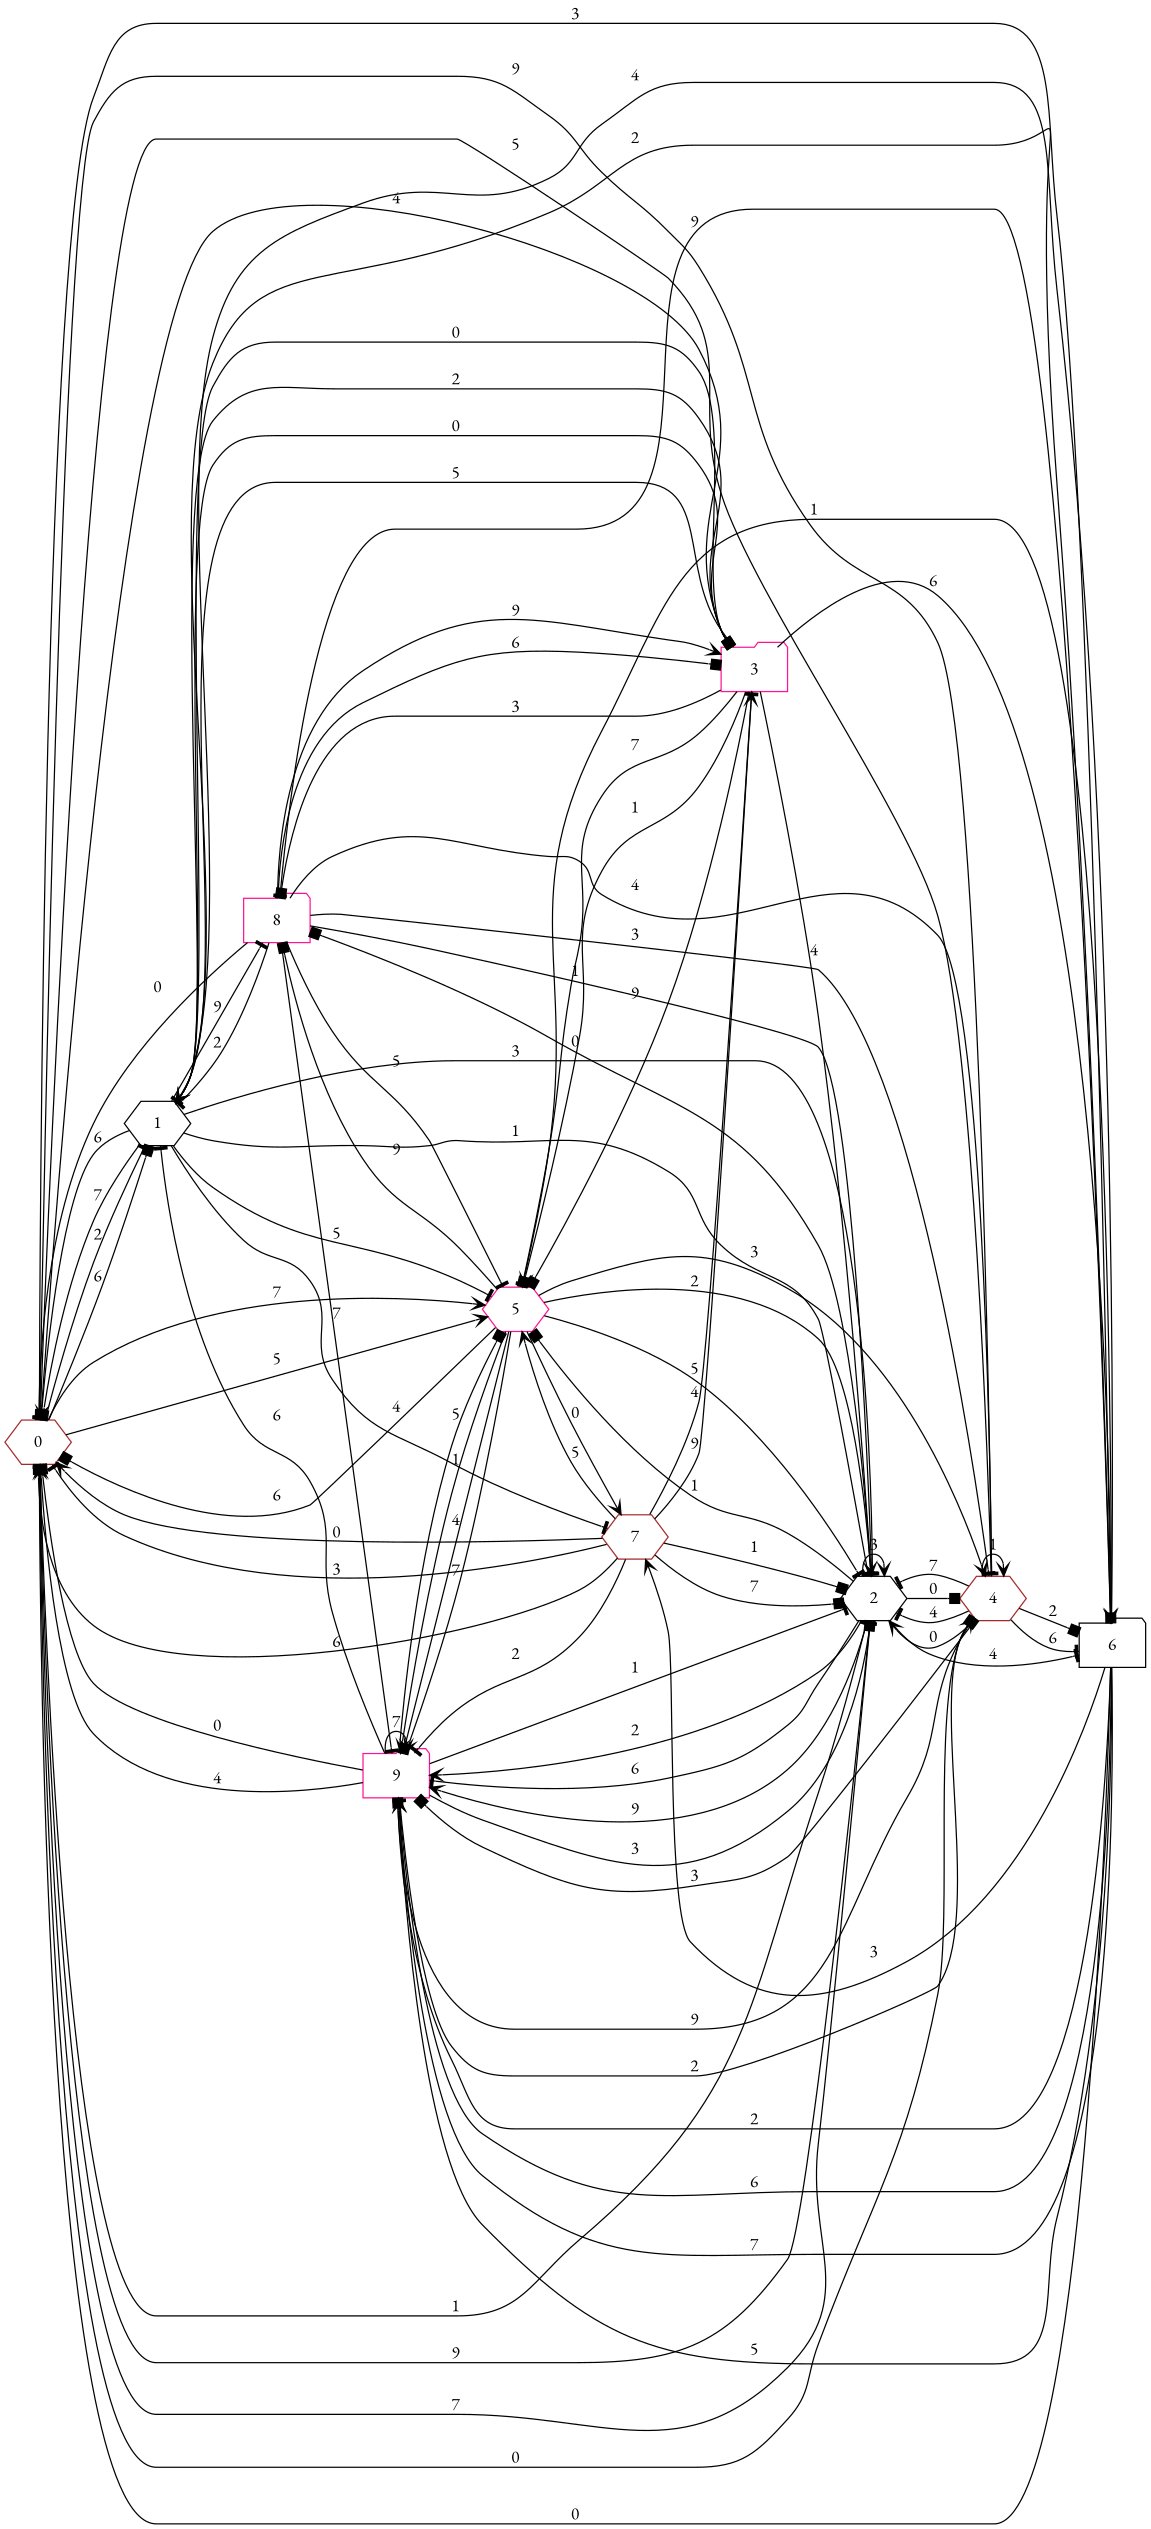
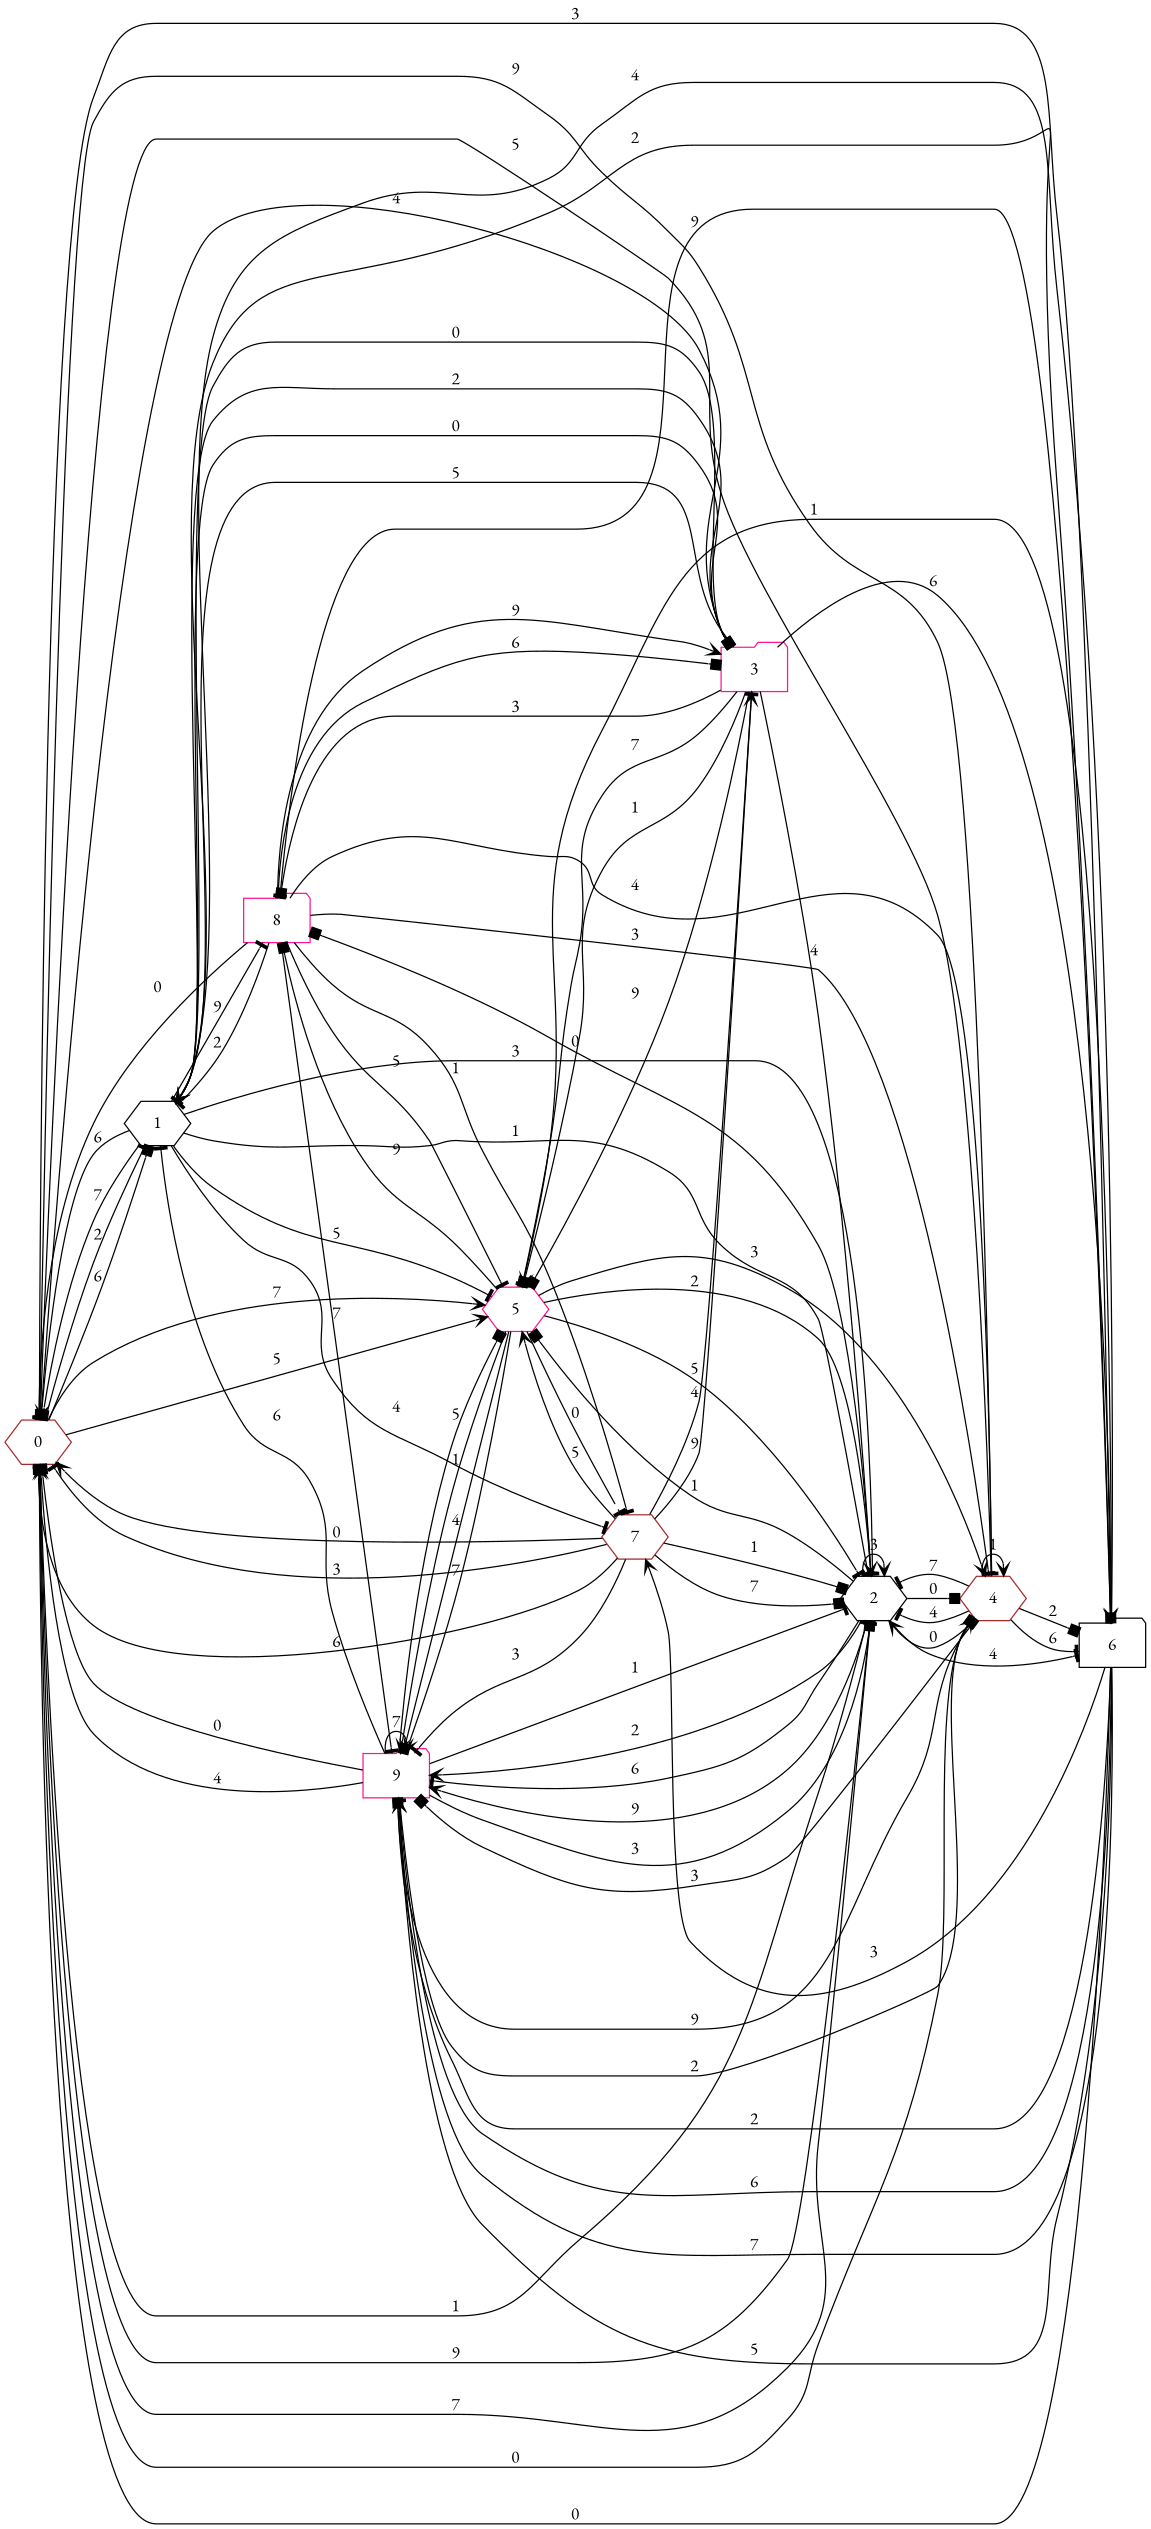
(796, 1038) -> (506, 1193)
(569, 1419) -> (569, 1419)
(301, 1507) -> none
(516, 1654) -> (516, 1654)
